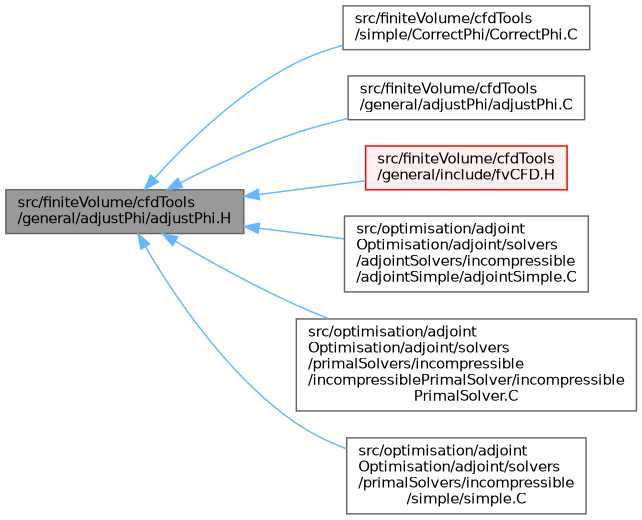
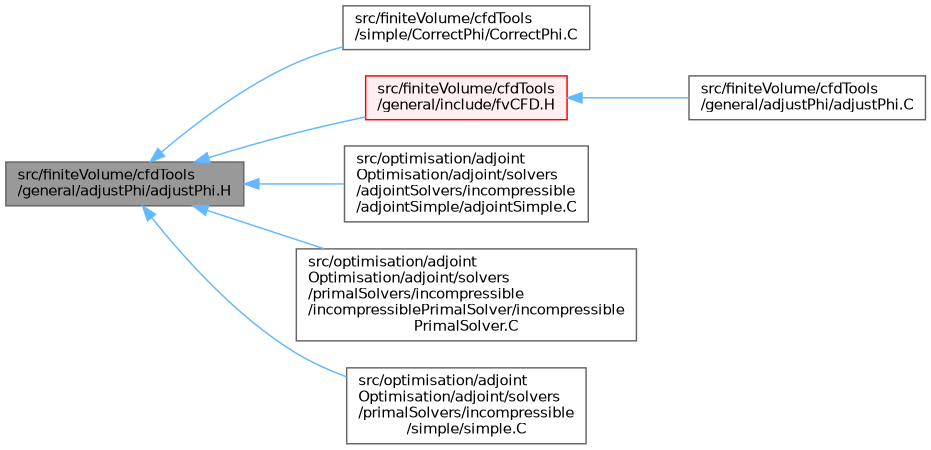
(262, 145) -> (635, 98)
